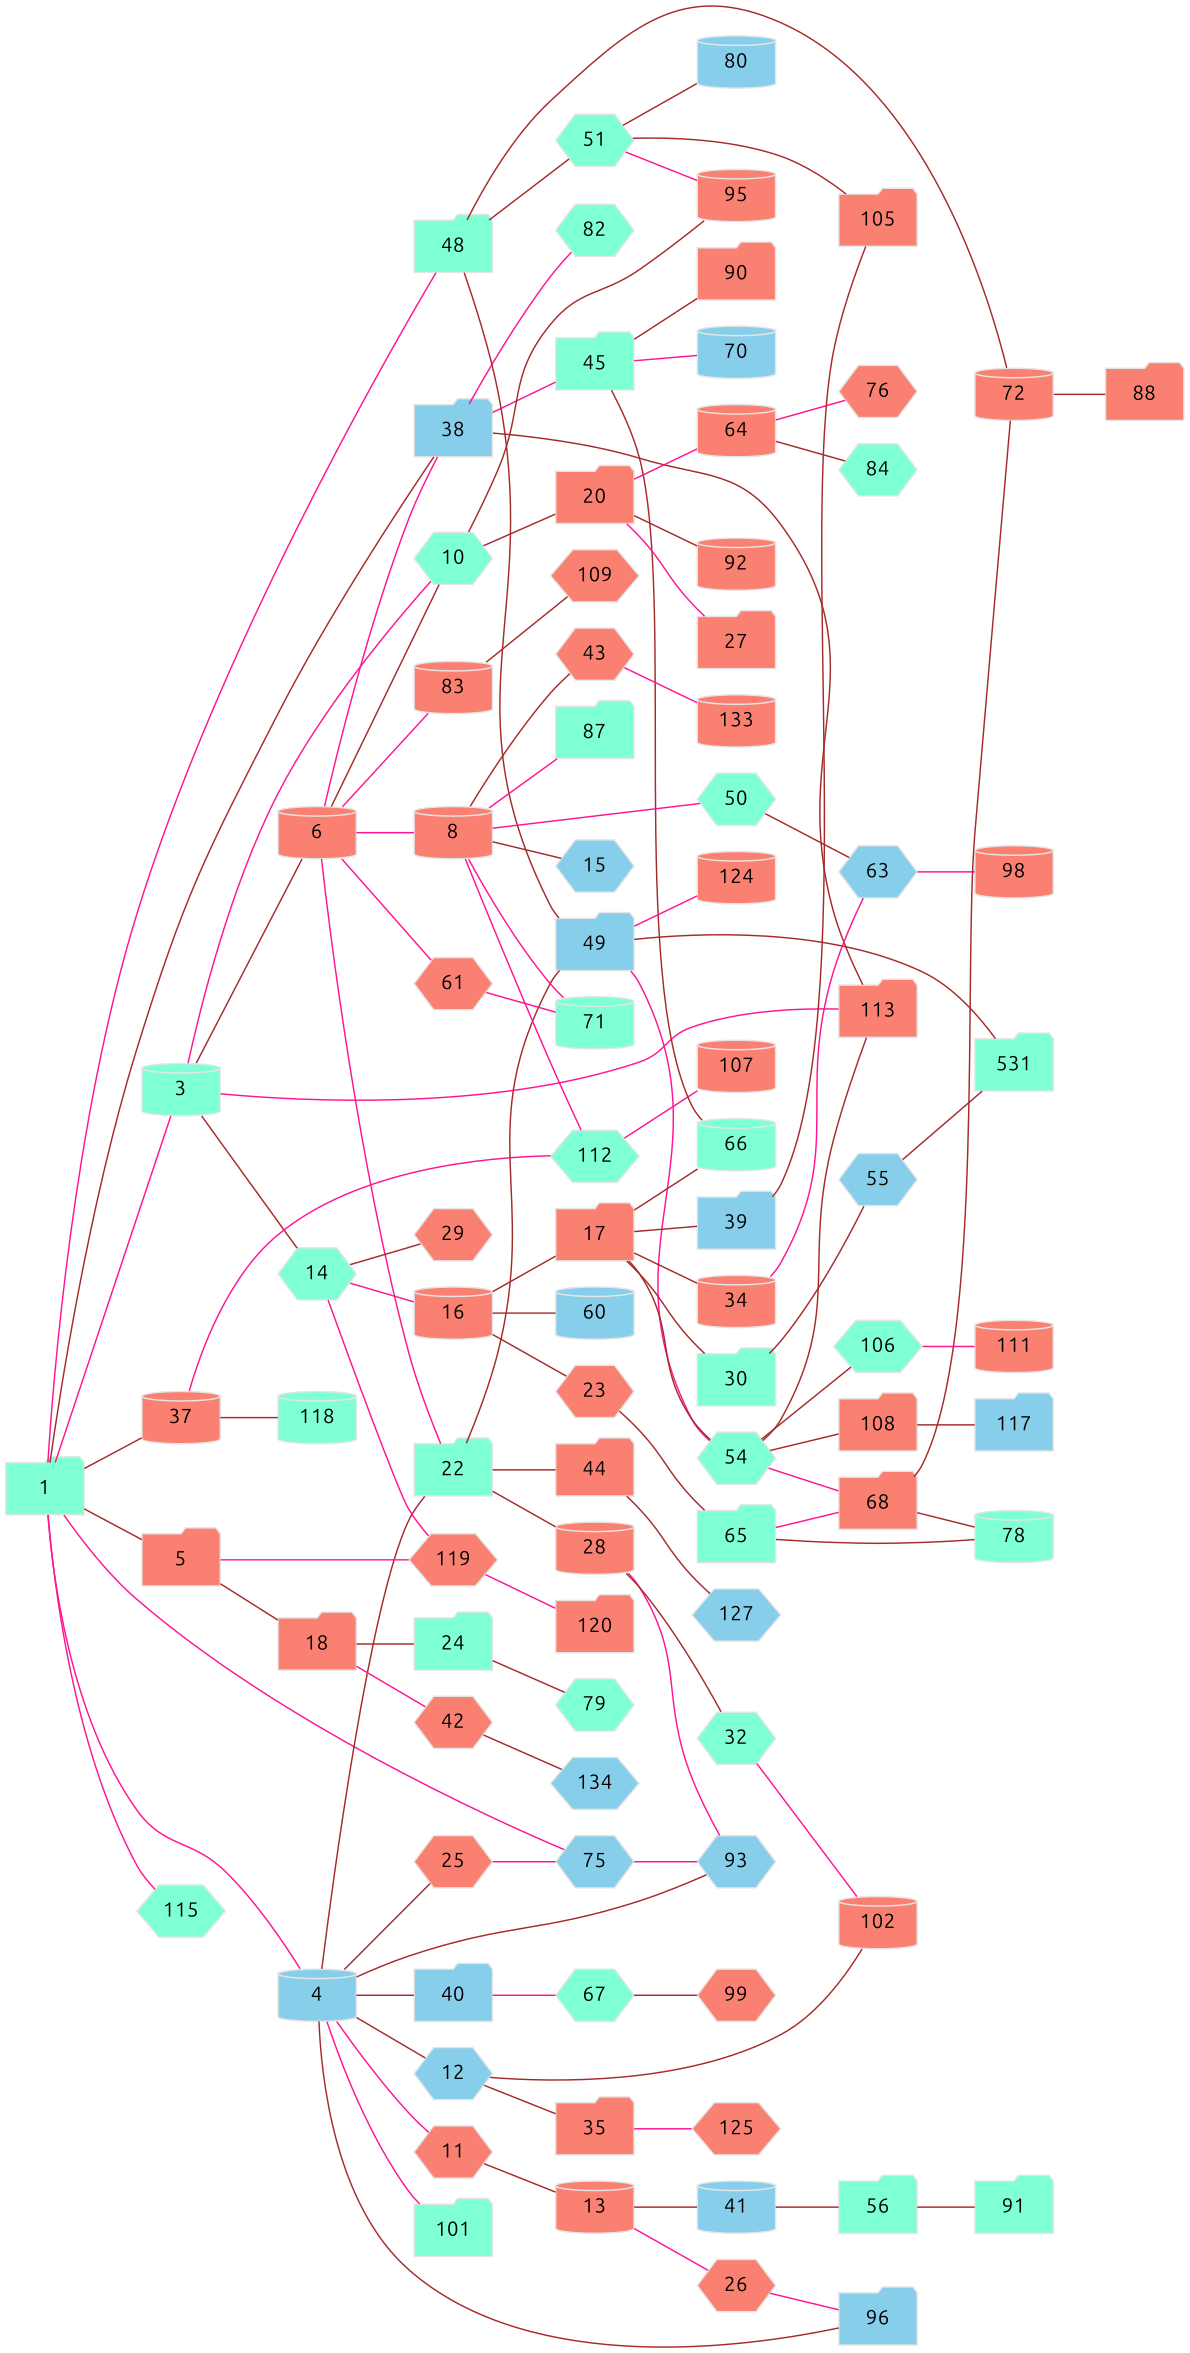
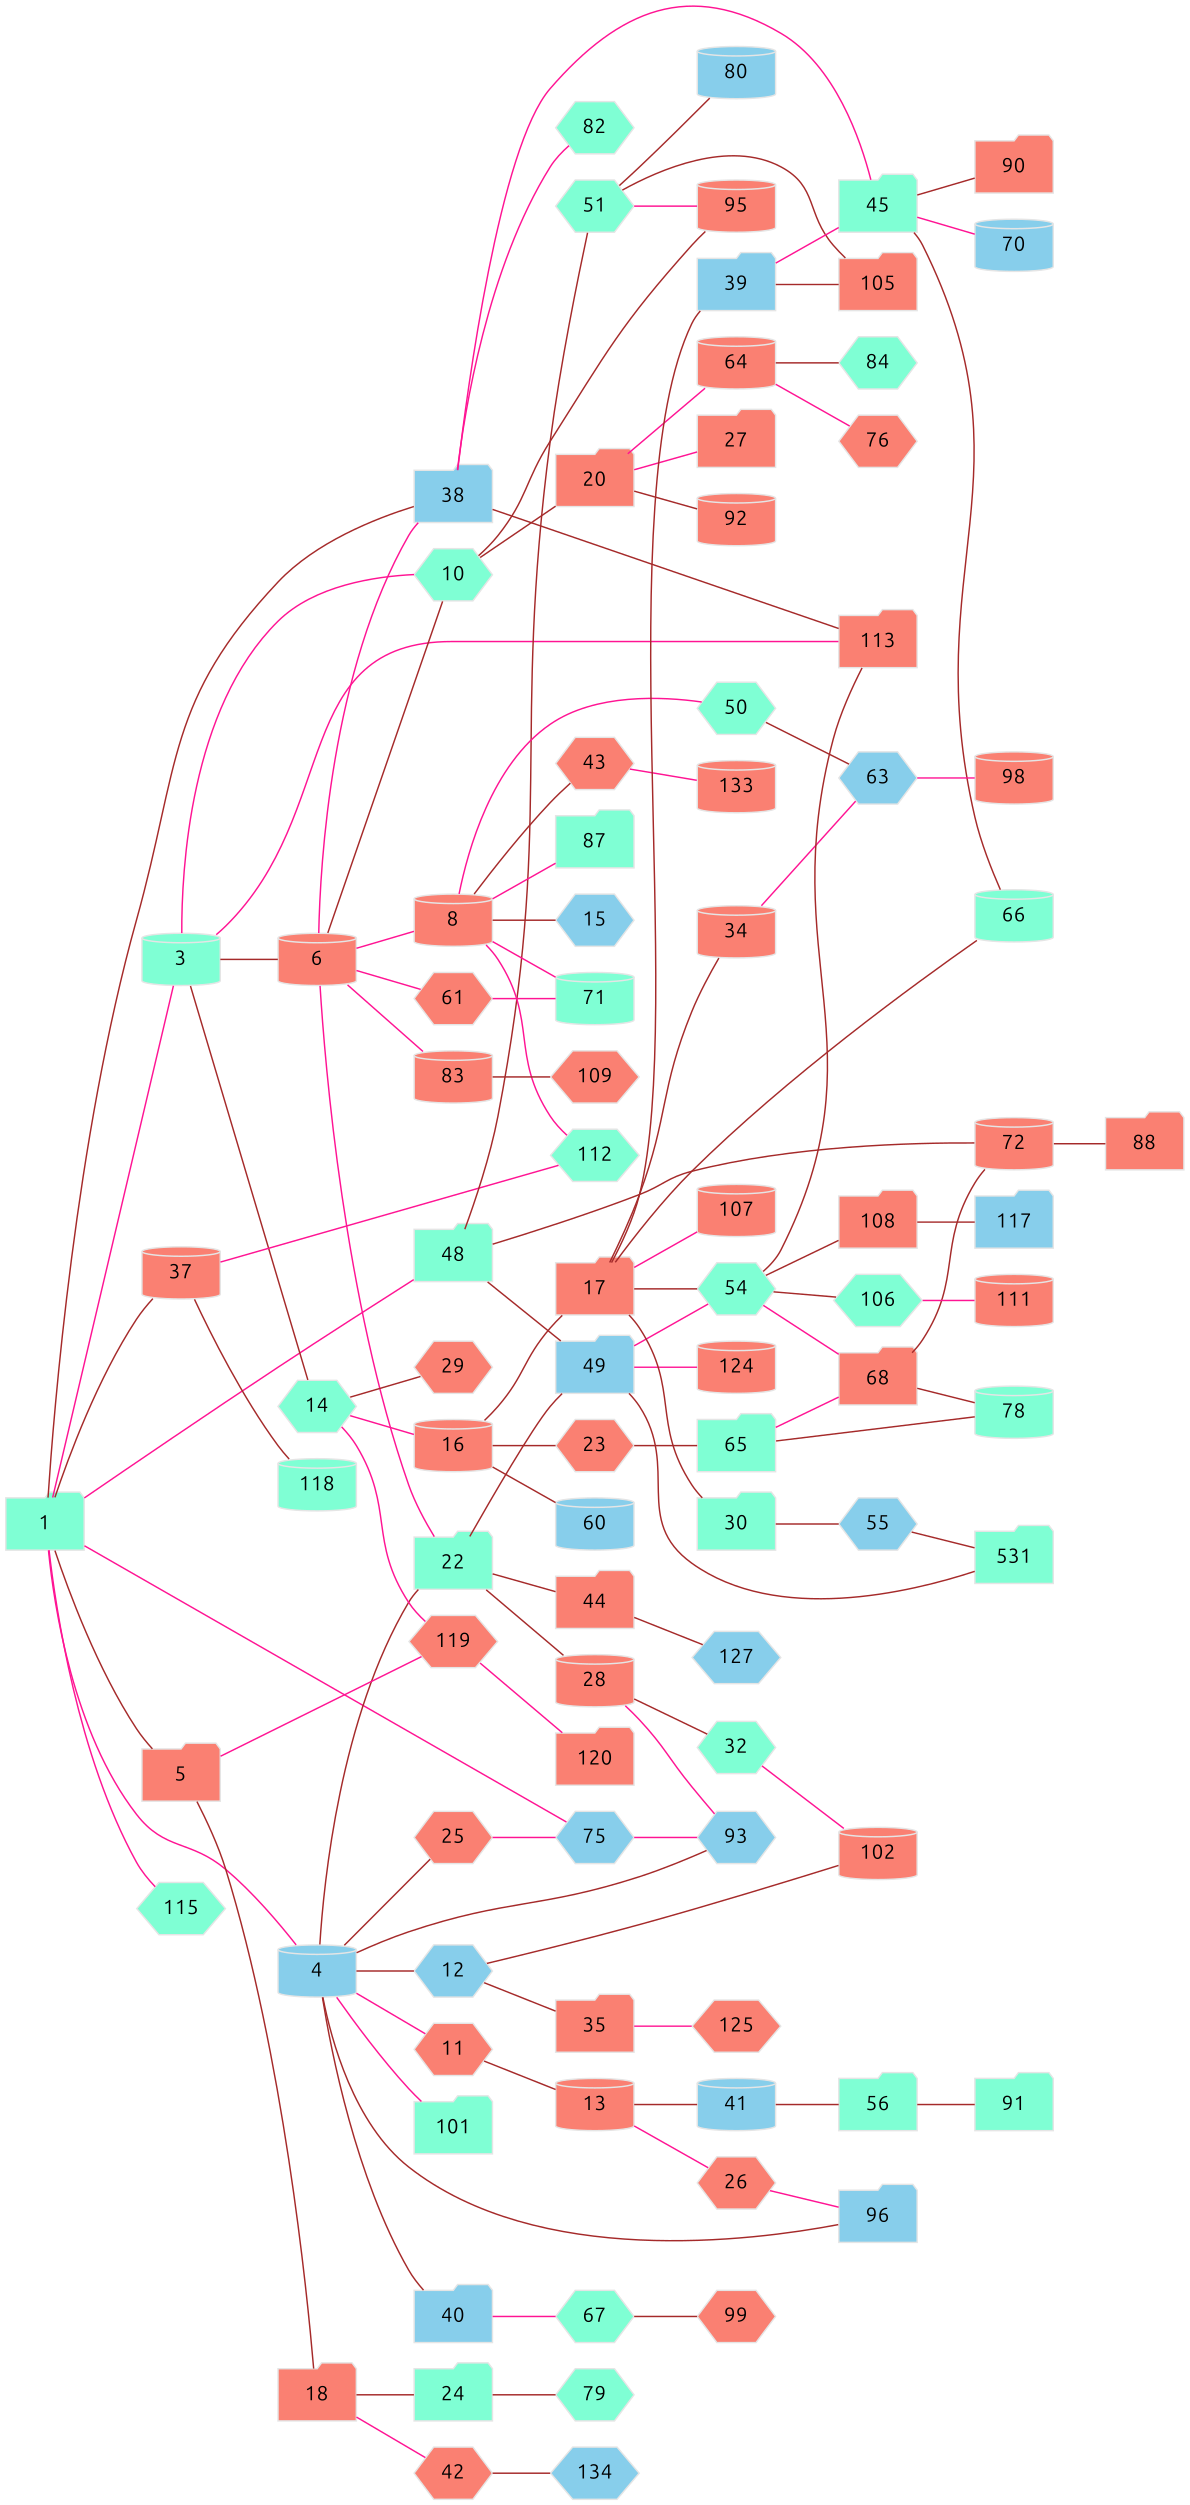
none -> (807, 245)
(661, 1114) -> (666, 1250)
